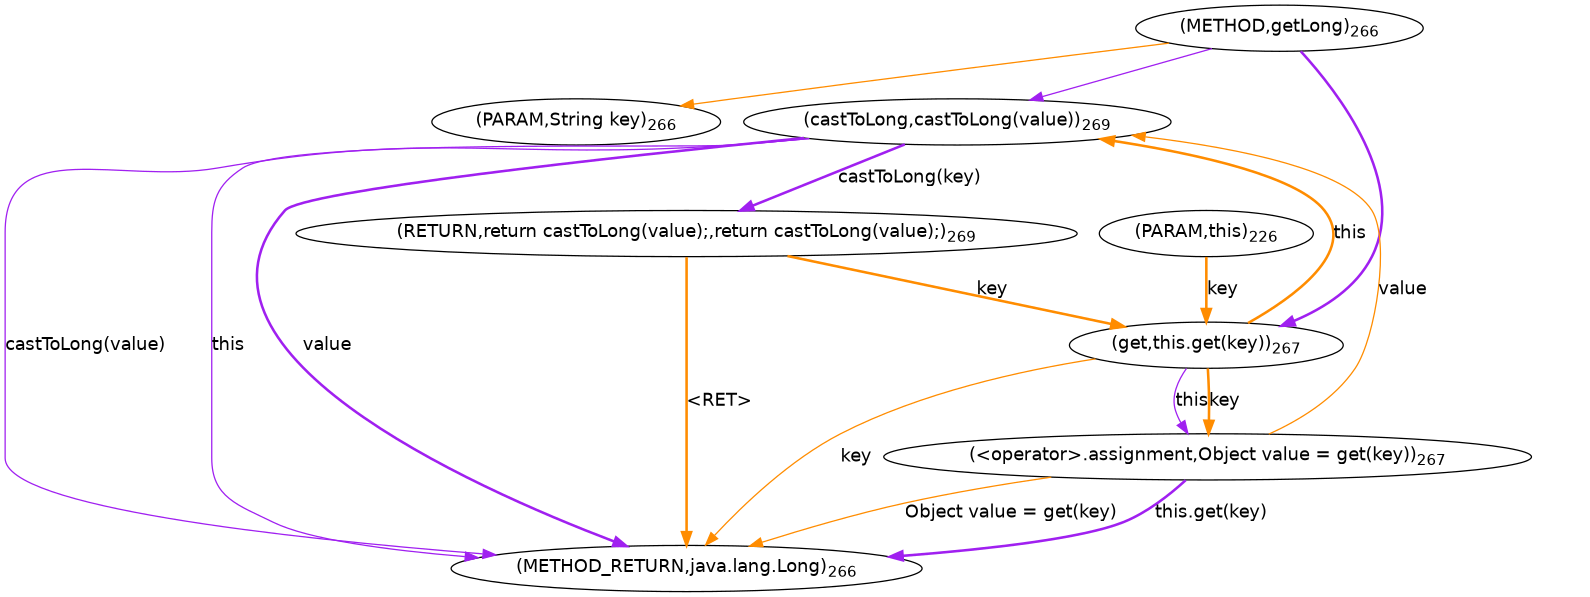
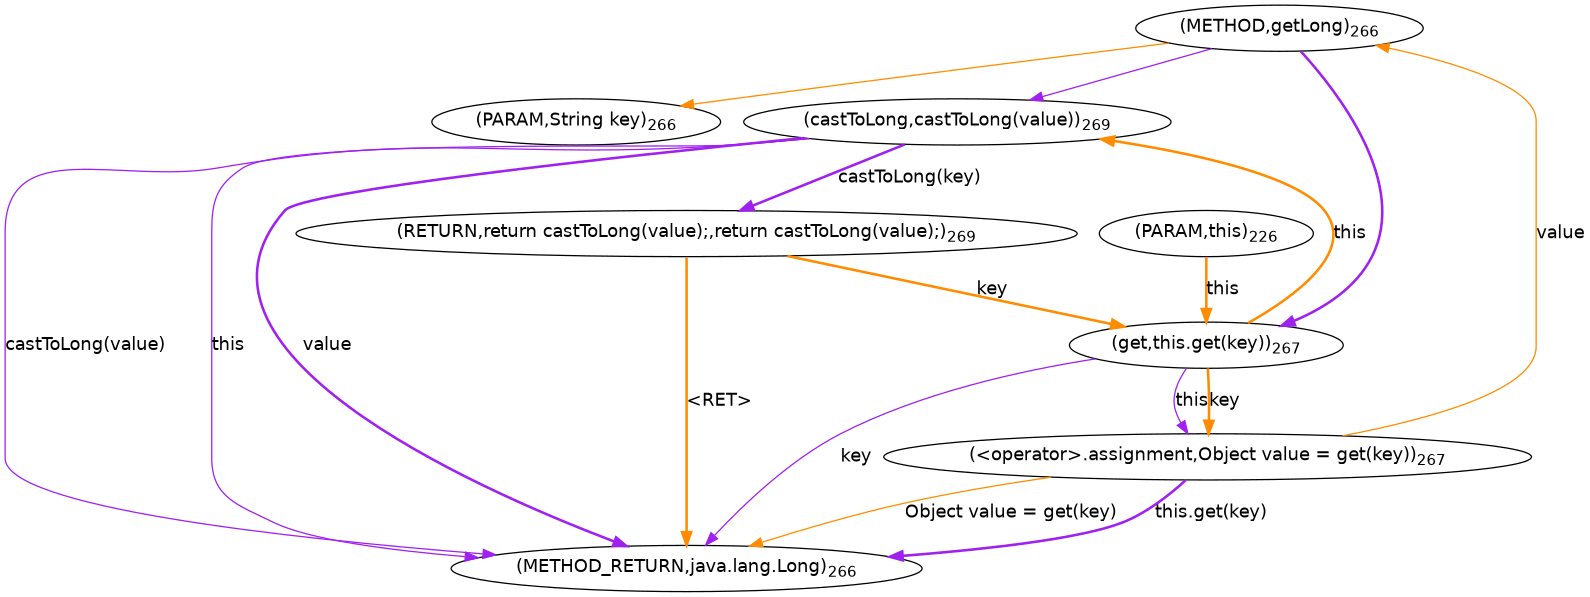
(1373, 212) -> (1536, 259)
(1223, 289) -> (1223, 289)
(888, 413) -> (888, 413)
